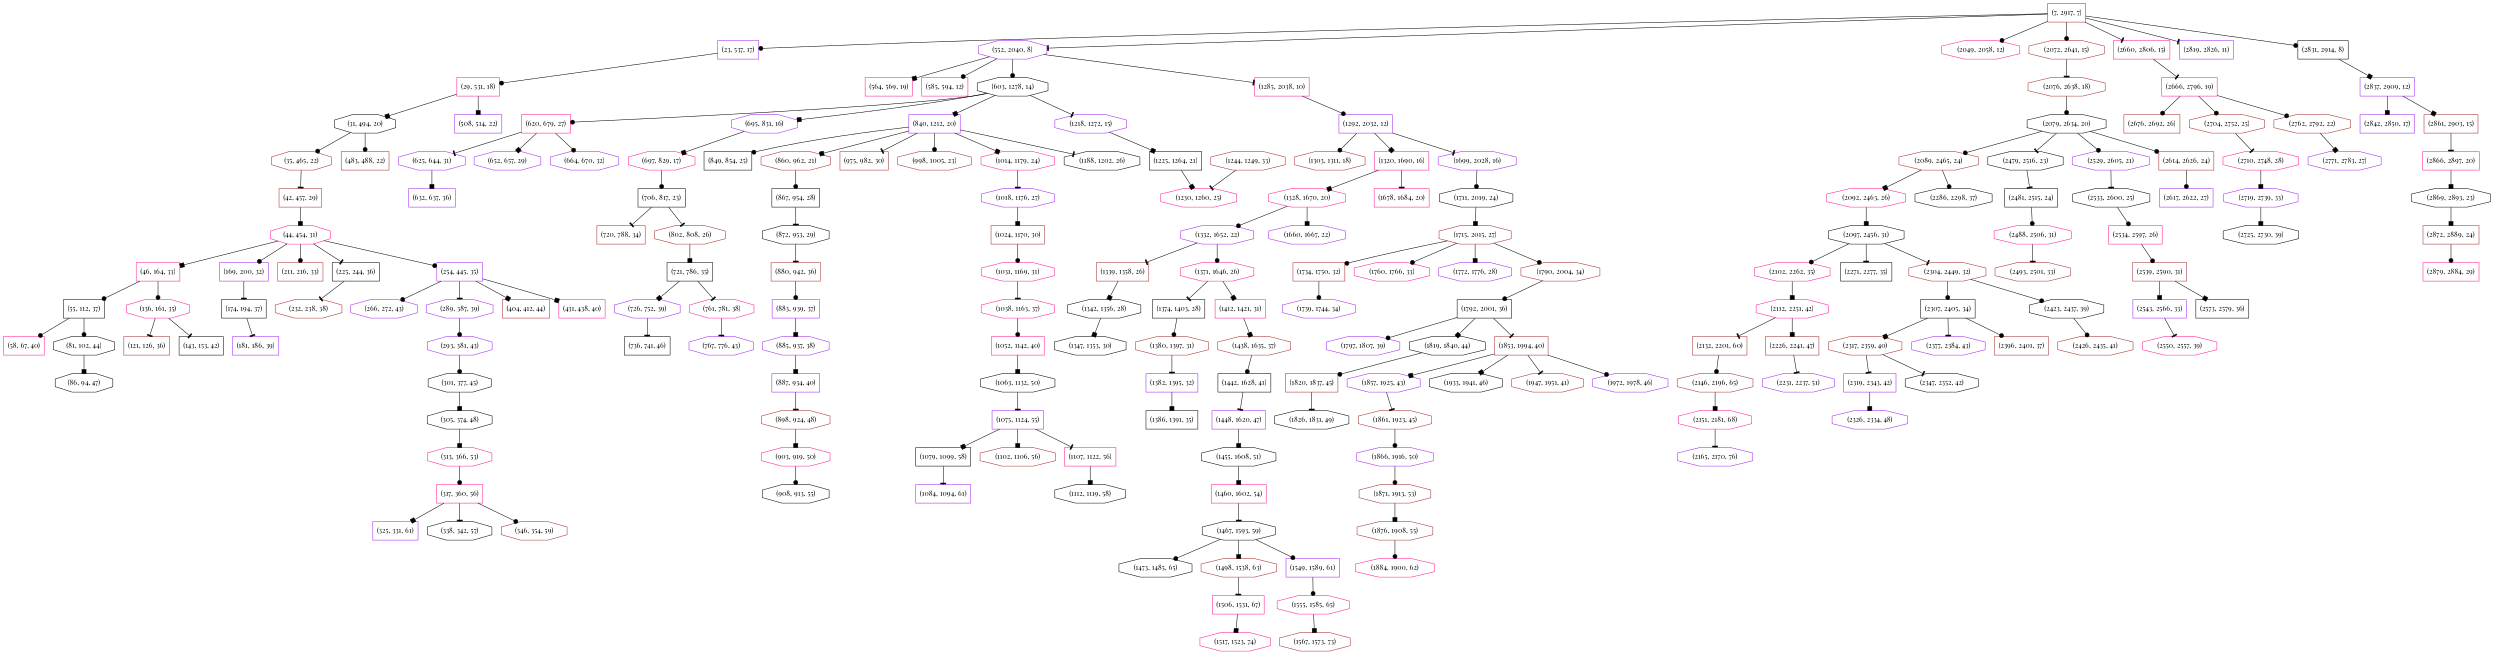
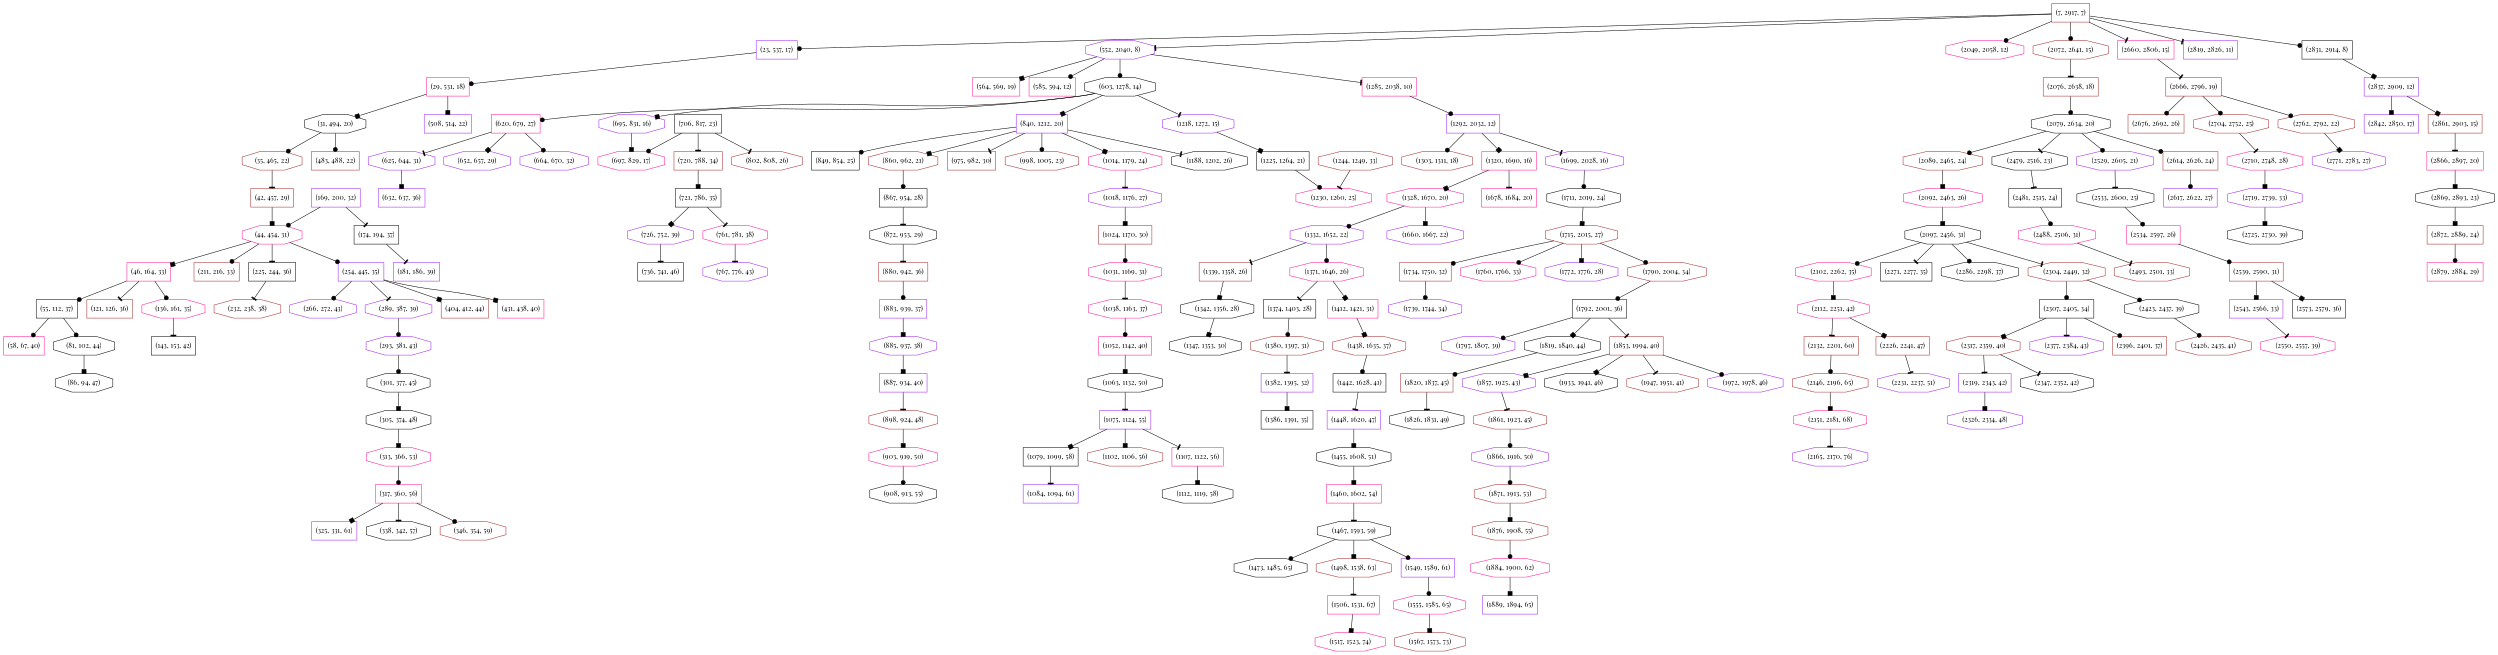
(2067, 87) -> (2071, 87)
(2189, 87) -> (2194, 87)
(662, 177) -> (666, 142)
(1186, 177) -> (1307, 178)
(1945, 177) -> (1960, 252)
(690, 251) -> (698, 177)
(274, 252) -> (305, 216)
(153, 326) -> (130, 289)
none -> (1510, 605)
